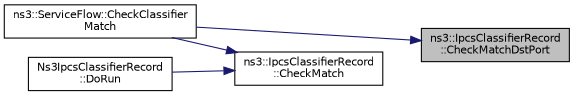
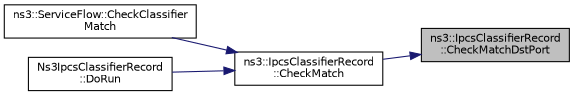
(303, 34) -> (397, 58)
